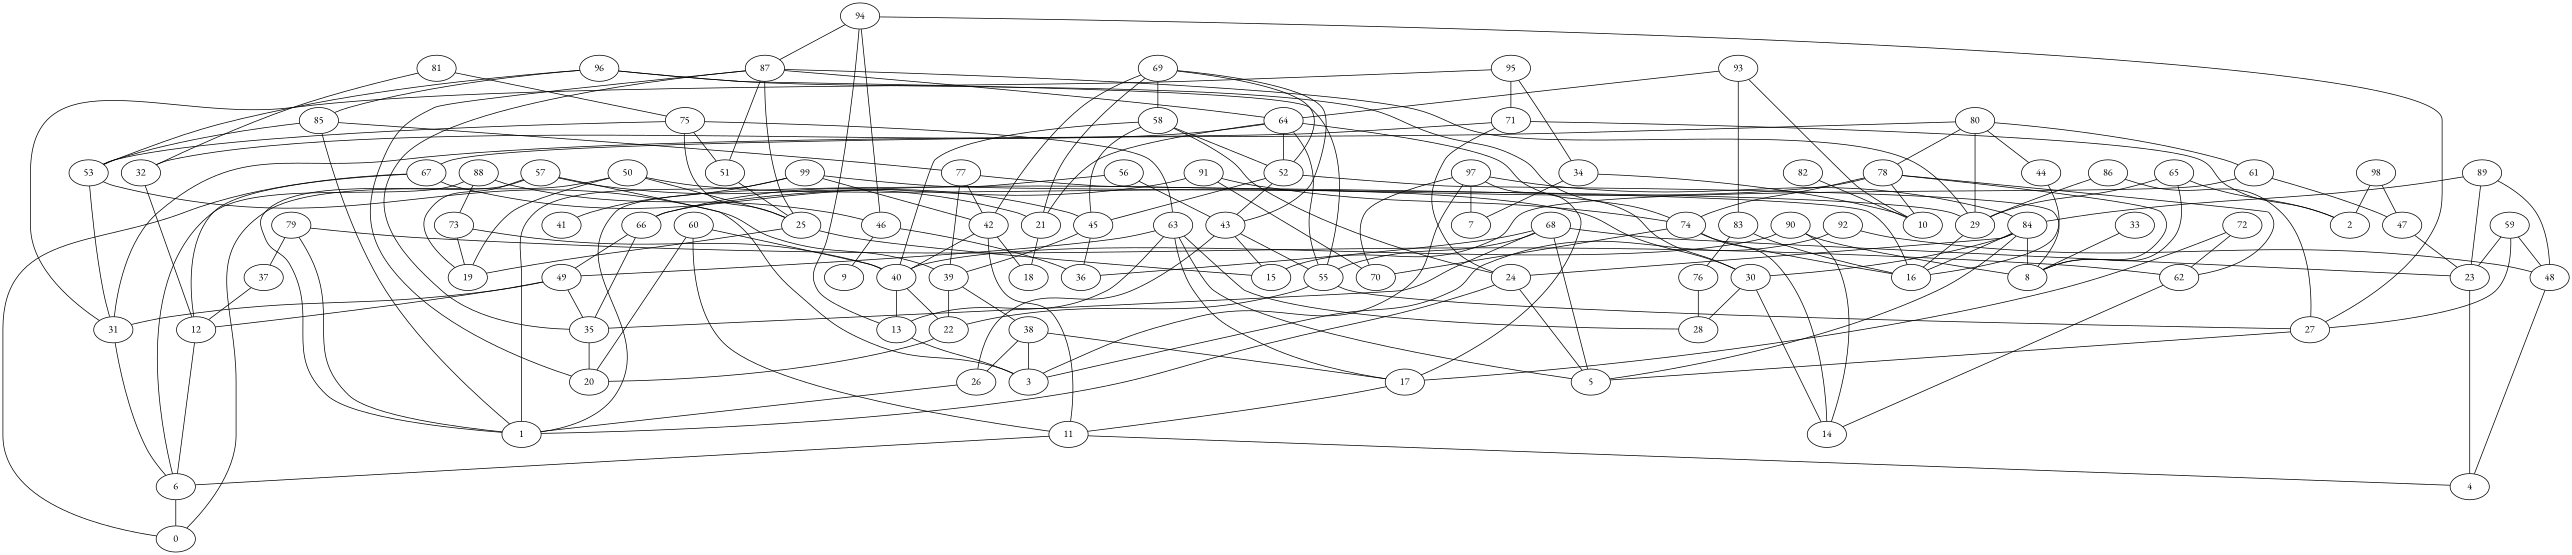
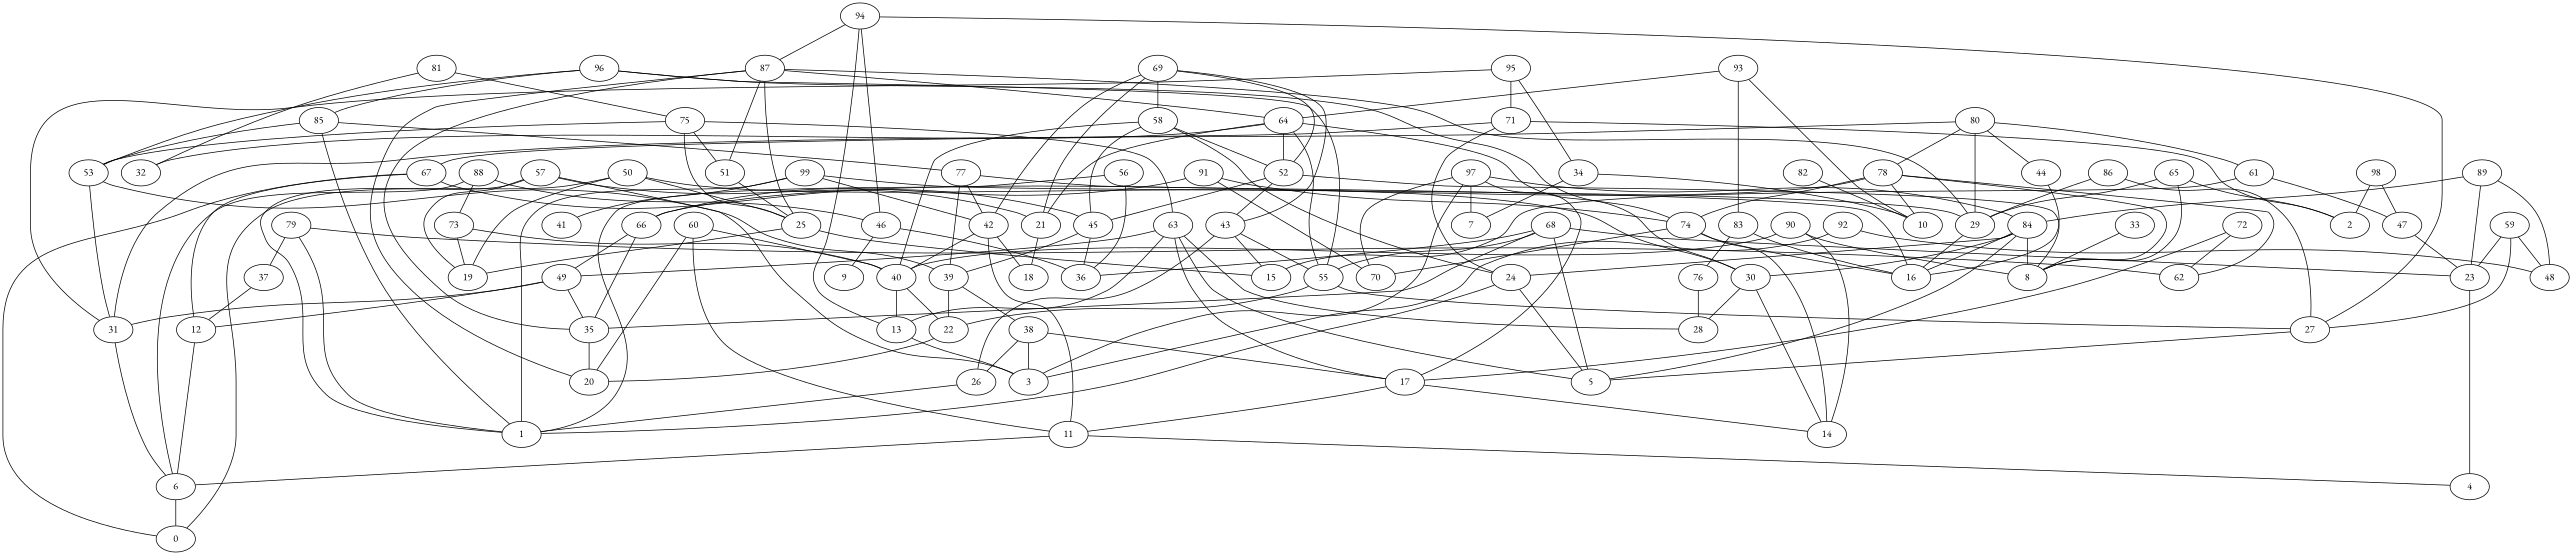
(1187, 205) -> (1122, 232)
(169, 251) -> none
(1995, 359) -> (1616, 408)
(2510, 382) -> none
